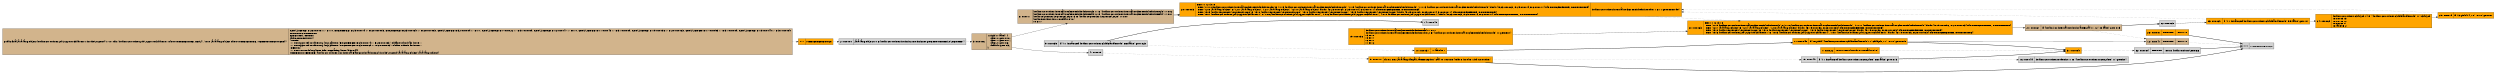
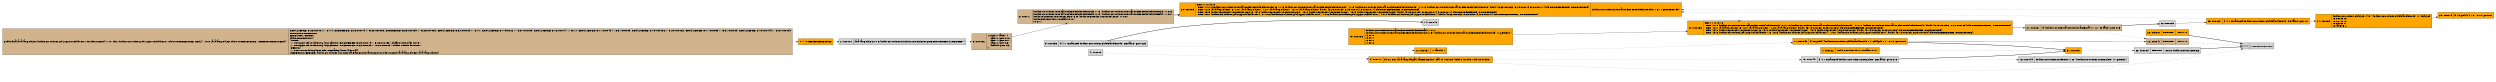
(1619, 48) -> (1619, 48)
(1857, 50) -> (1857, 50)
(1049, 52) -> none
(1864, 72) -> (1864, 72)
